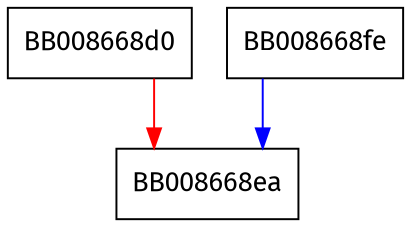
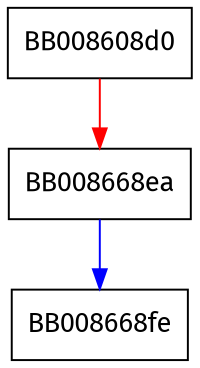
(100, 43) -> (100, 43)
(263, 103) -> (100, 244)
